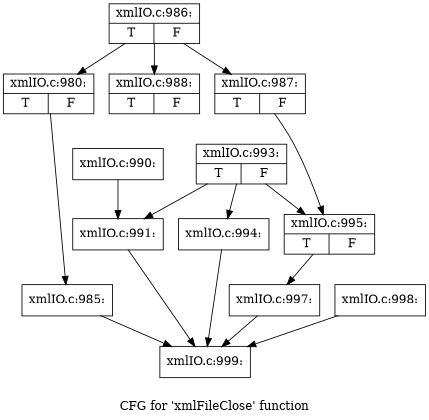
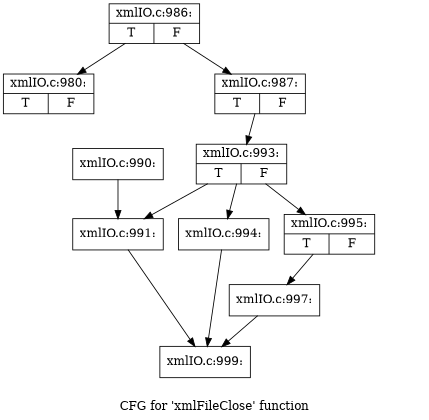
(154, 94) -> none
(301, 158) -> (252, 125)
(67, 300) -> none
(380, 300) -> none
